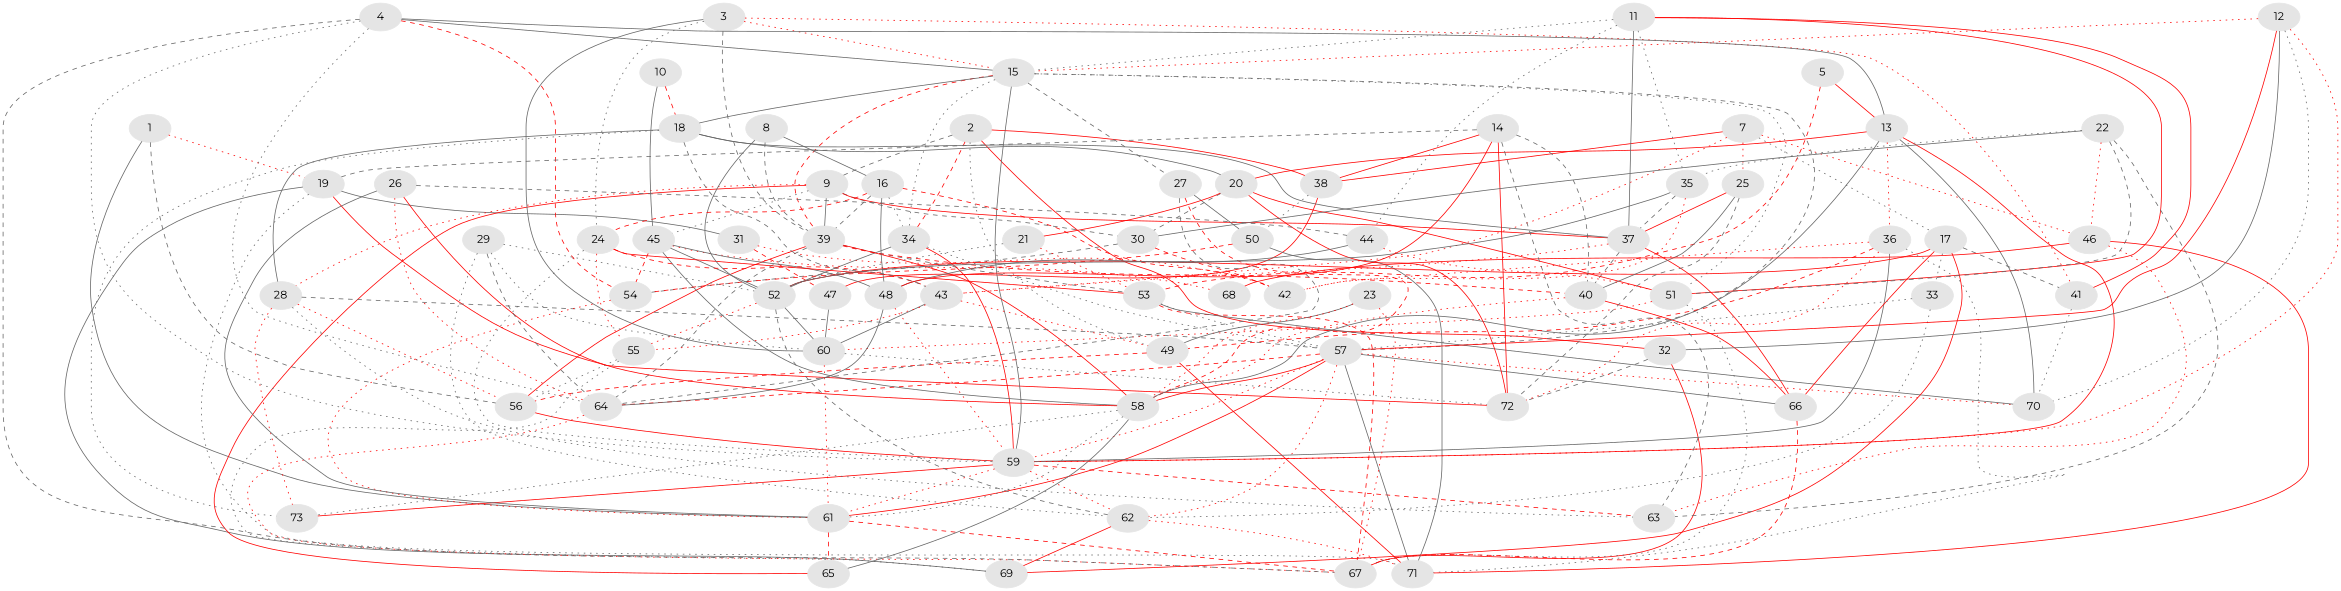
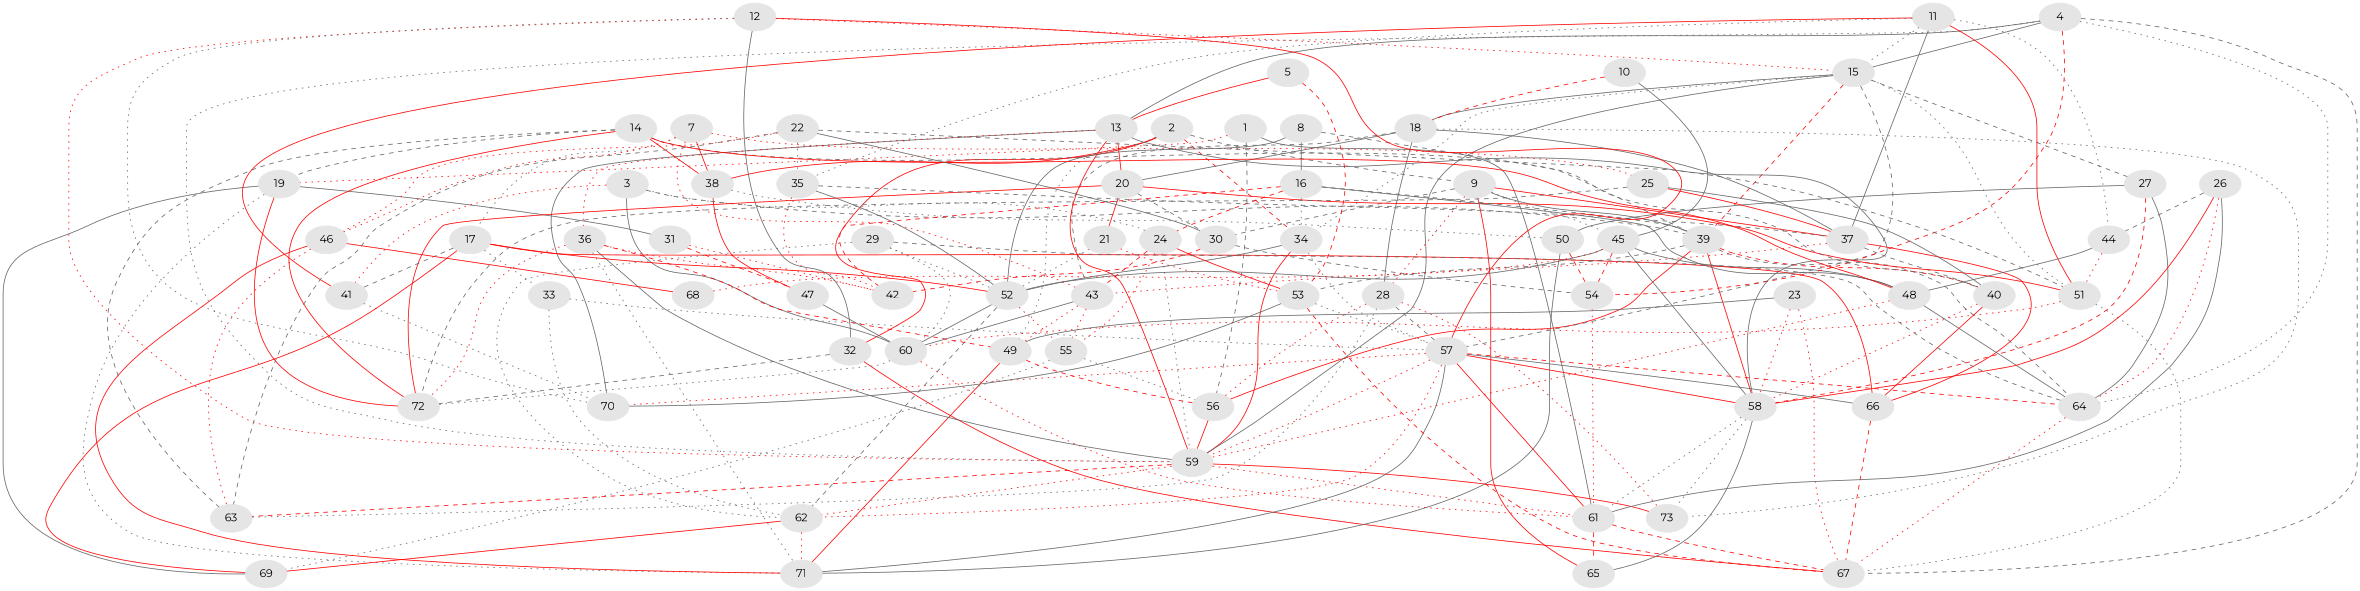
(869, 45) -> none
(1075, 345) -> (2162, 309)
